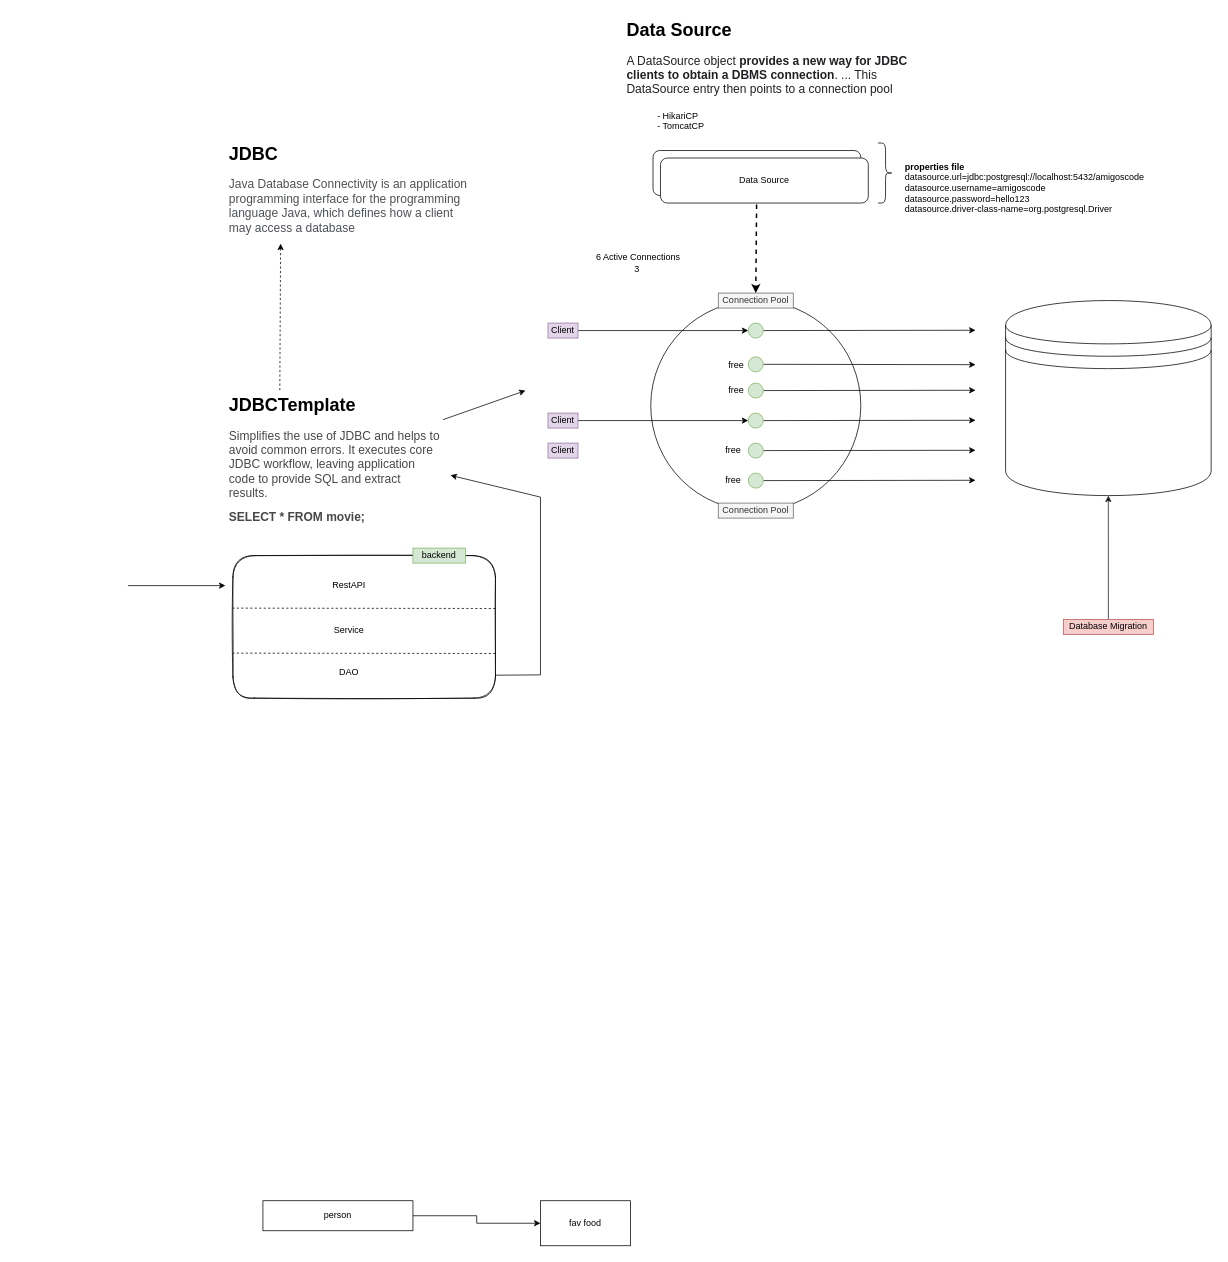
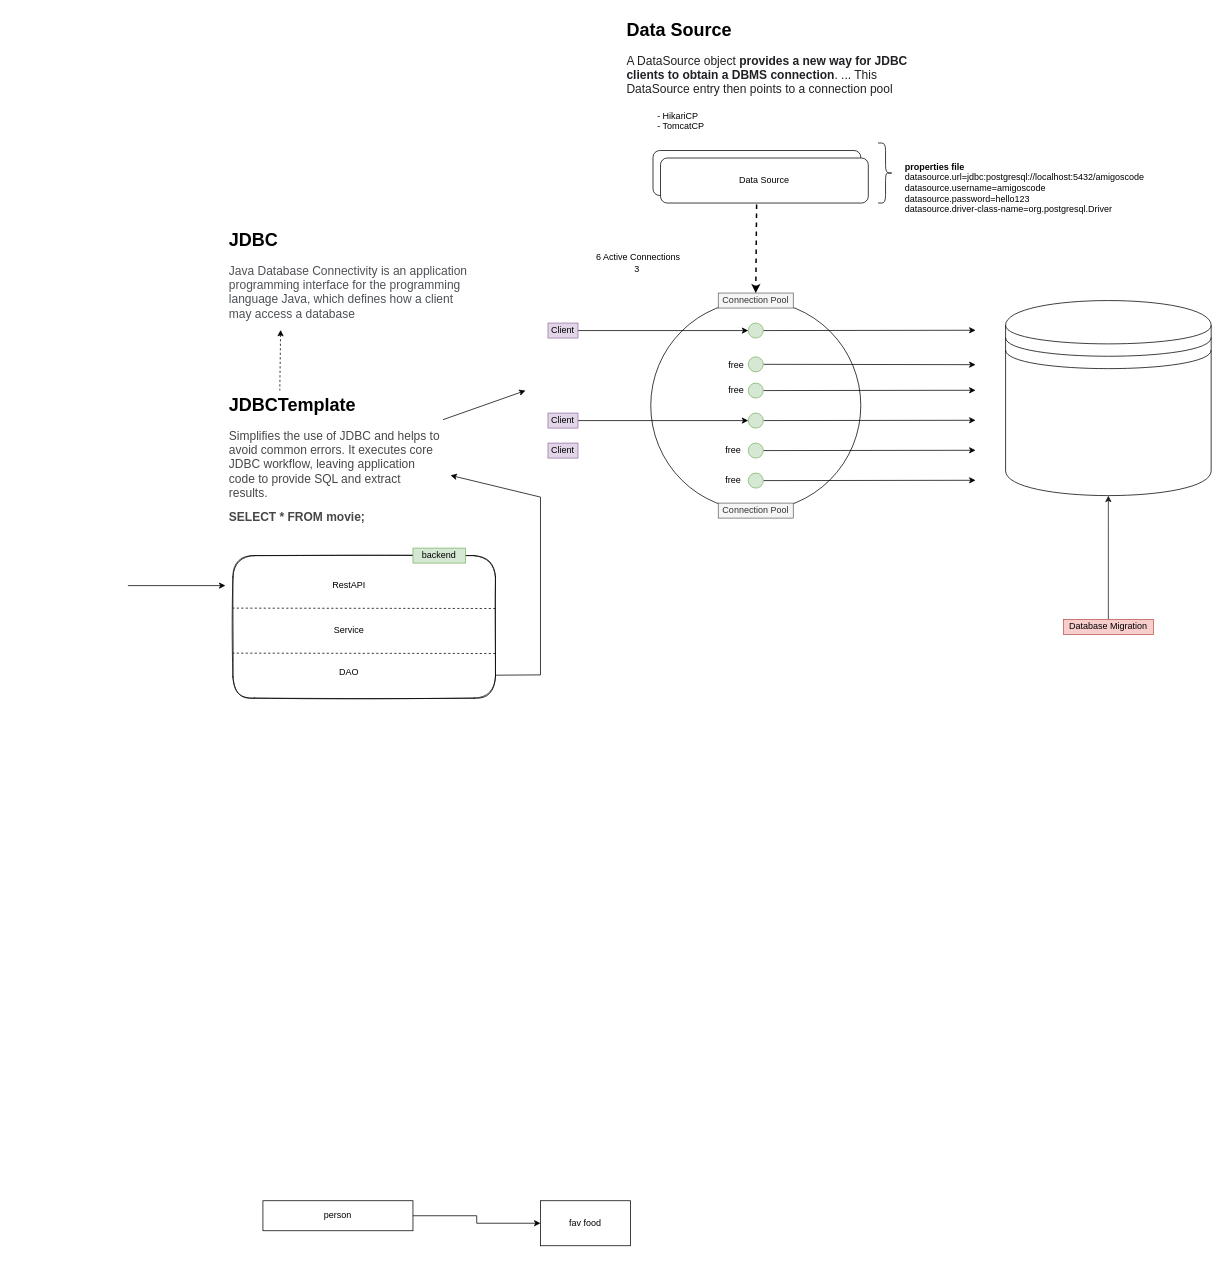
(349, 192) -> (349, 278)
